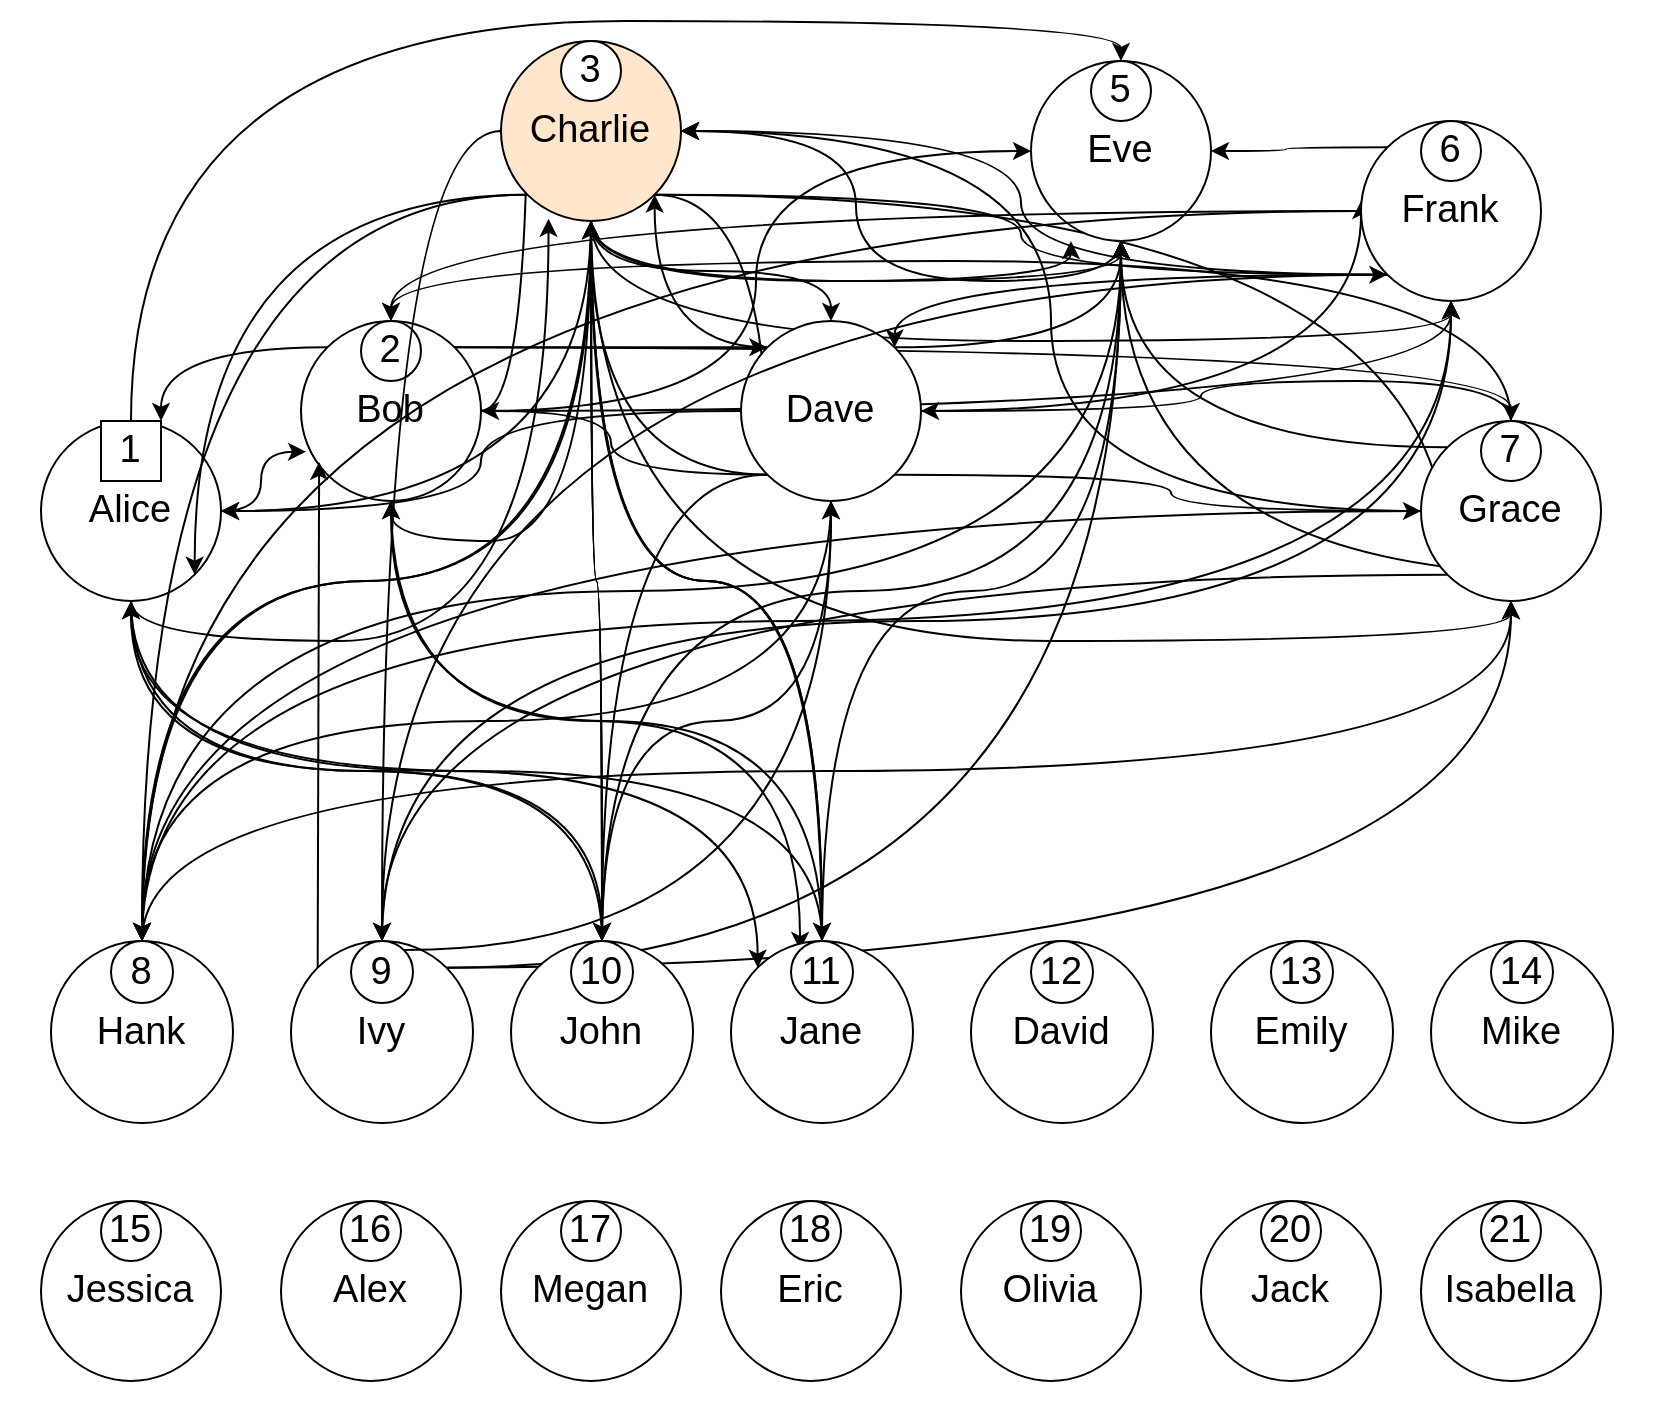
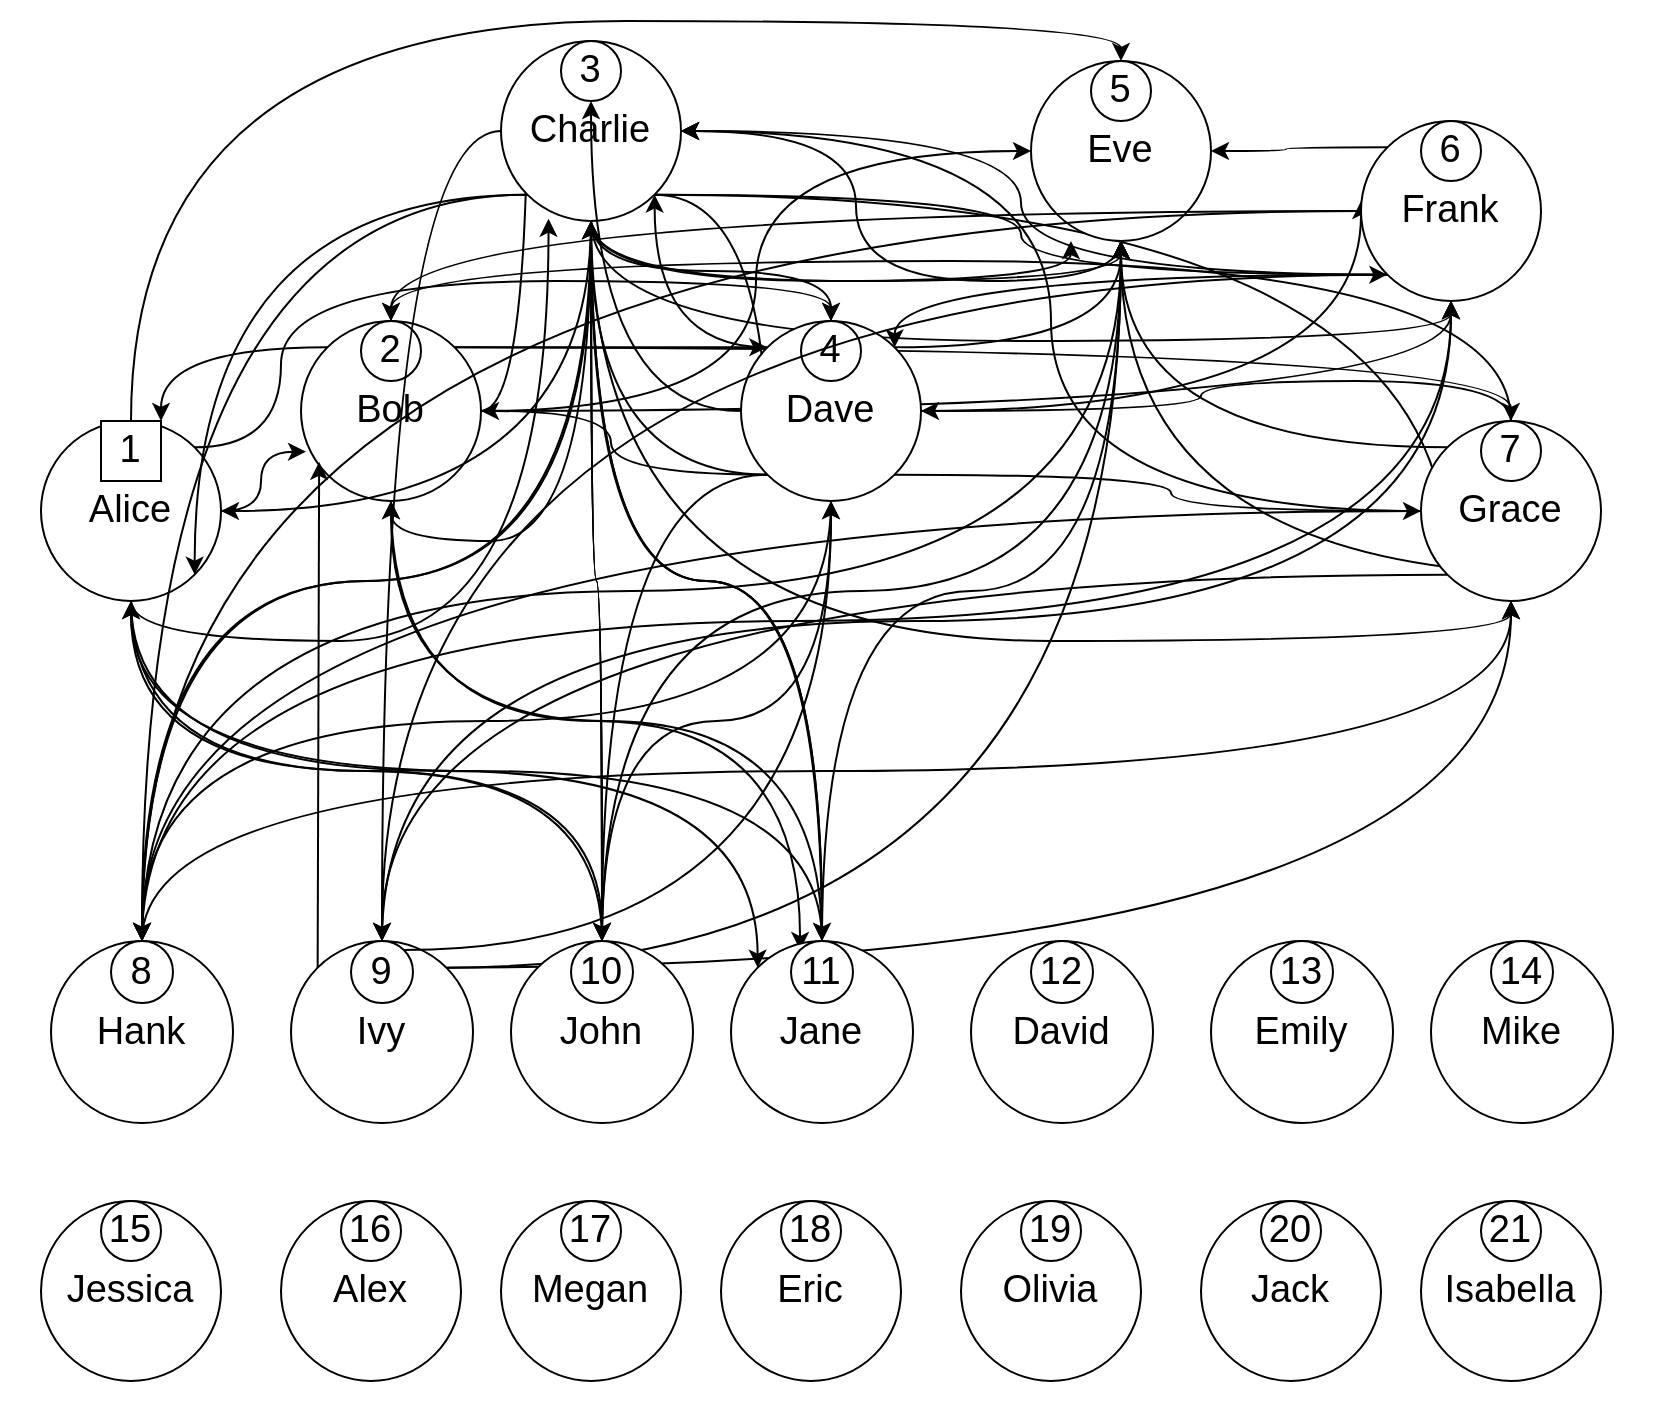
(591, 131) -> (591, 131)
none -> (283, 350)
none -> (831, 351)
(449, 490) -> (593, 175)
